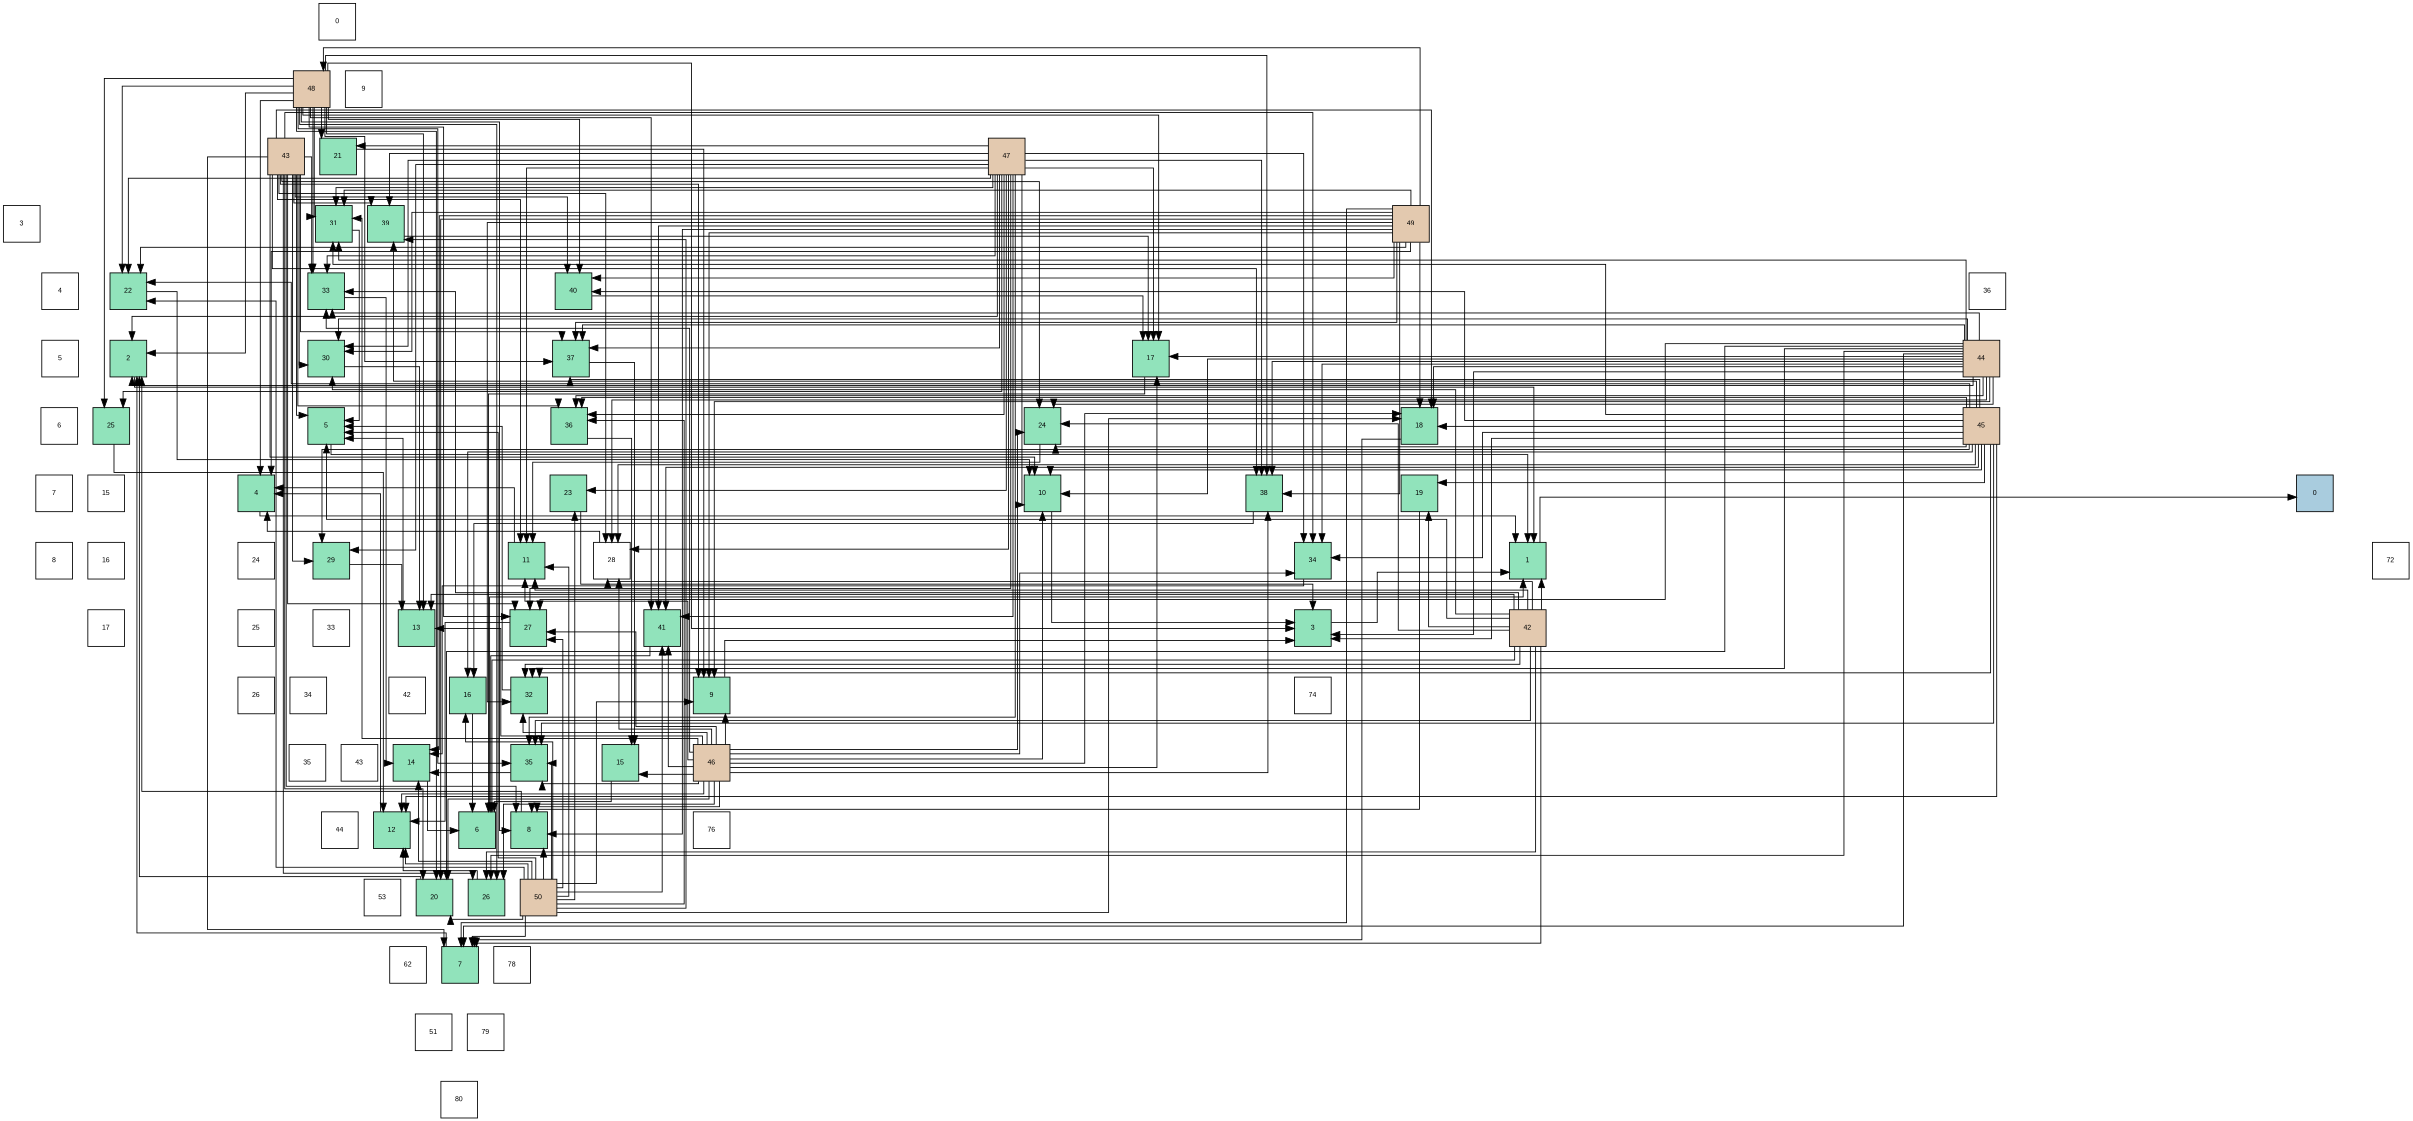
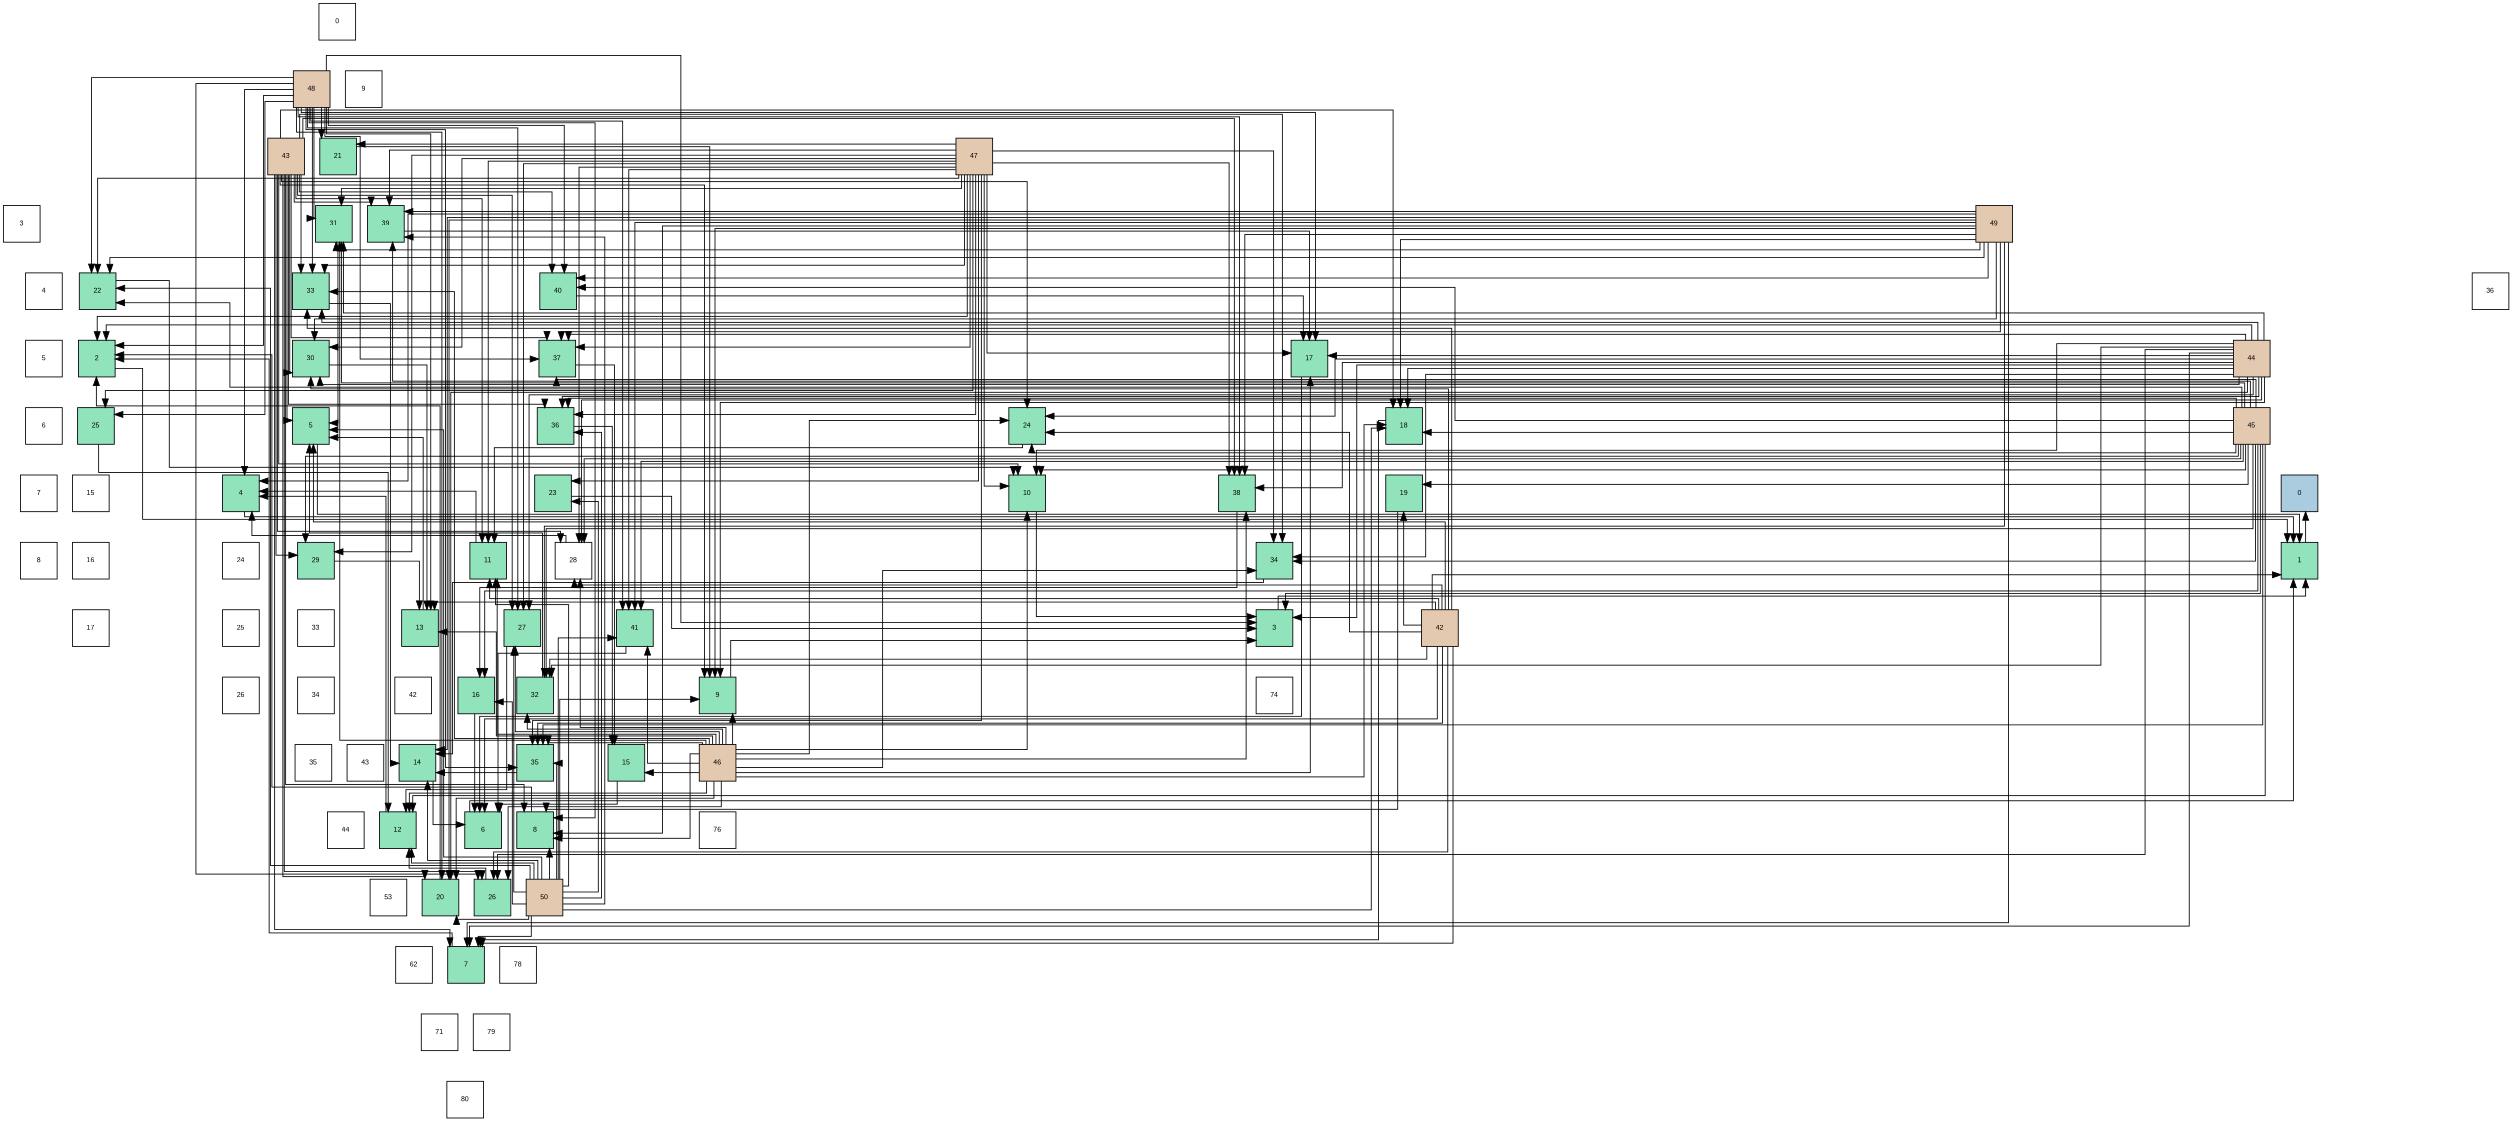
(943, 48) -> (1194, 211)
(2391, 561) -> none
(434, 1032) -> (440, 1032)
